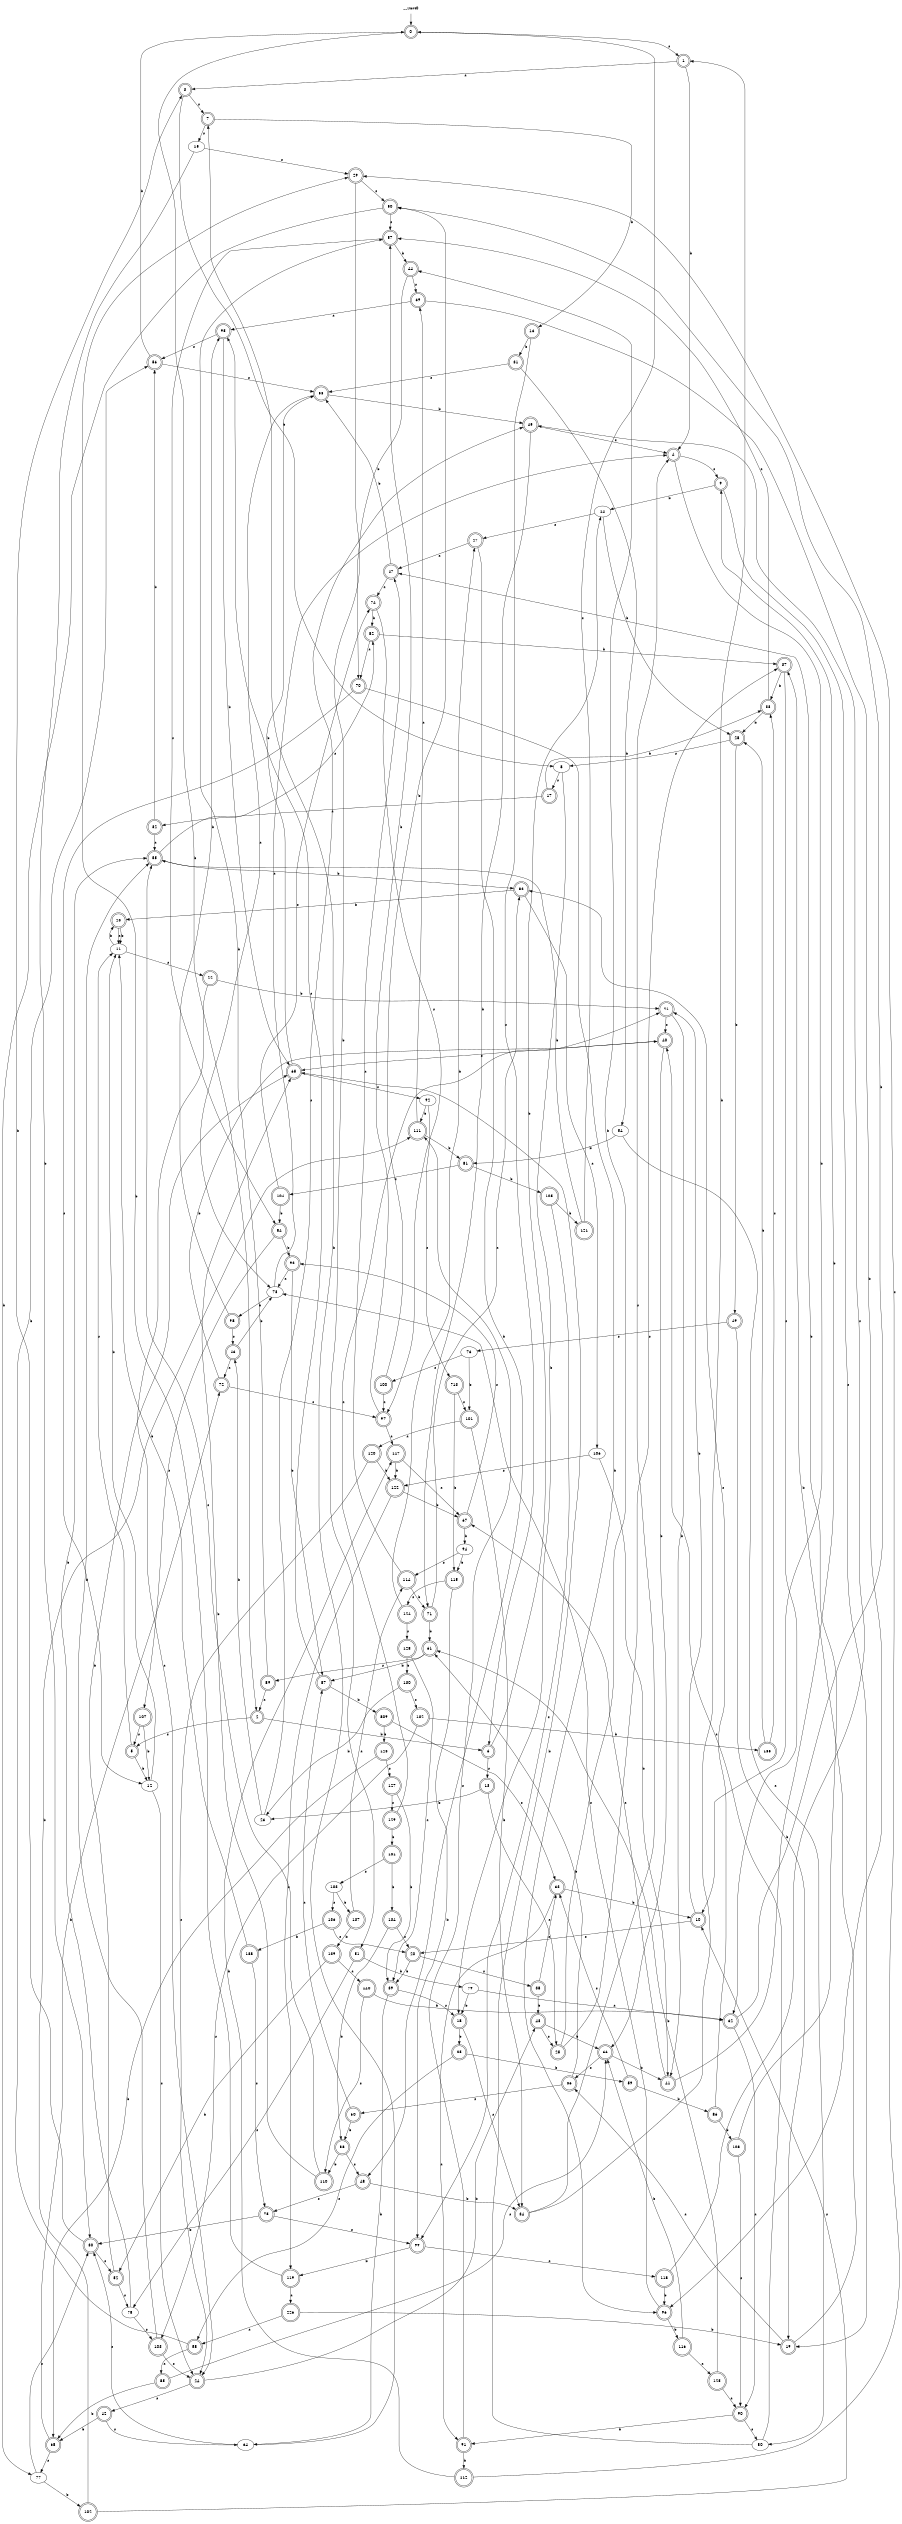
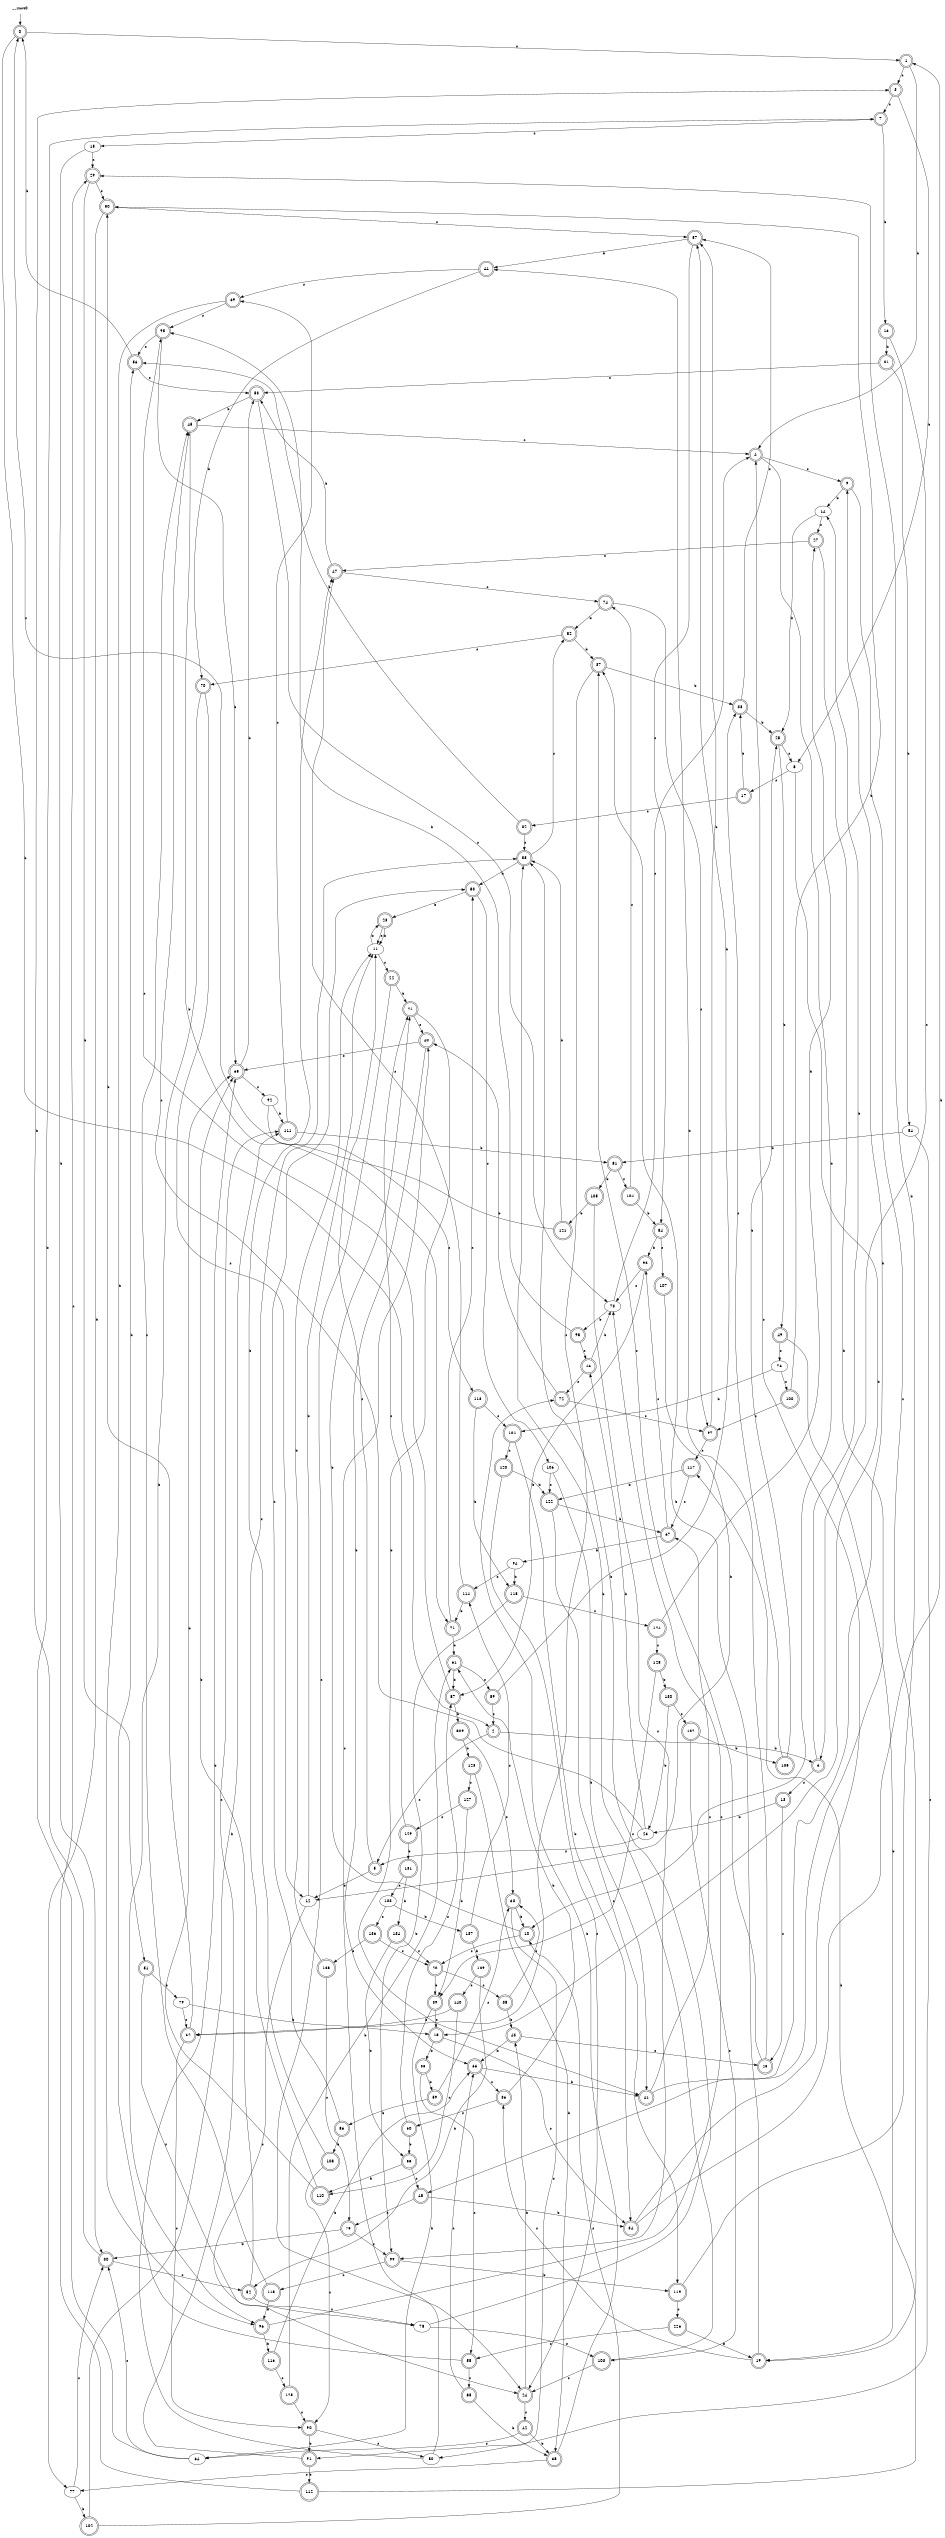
(454, 1385) -> (478, 1399)
(137, 1734) -> (518, 1851)
